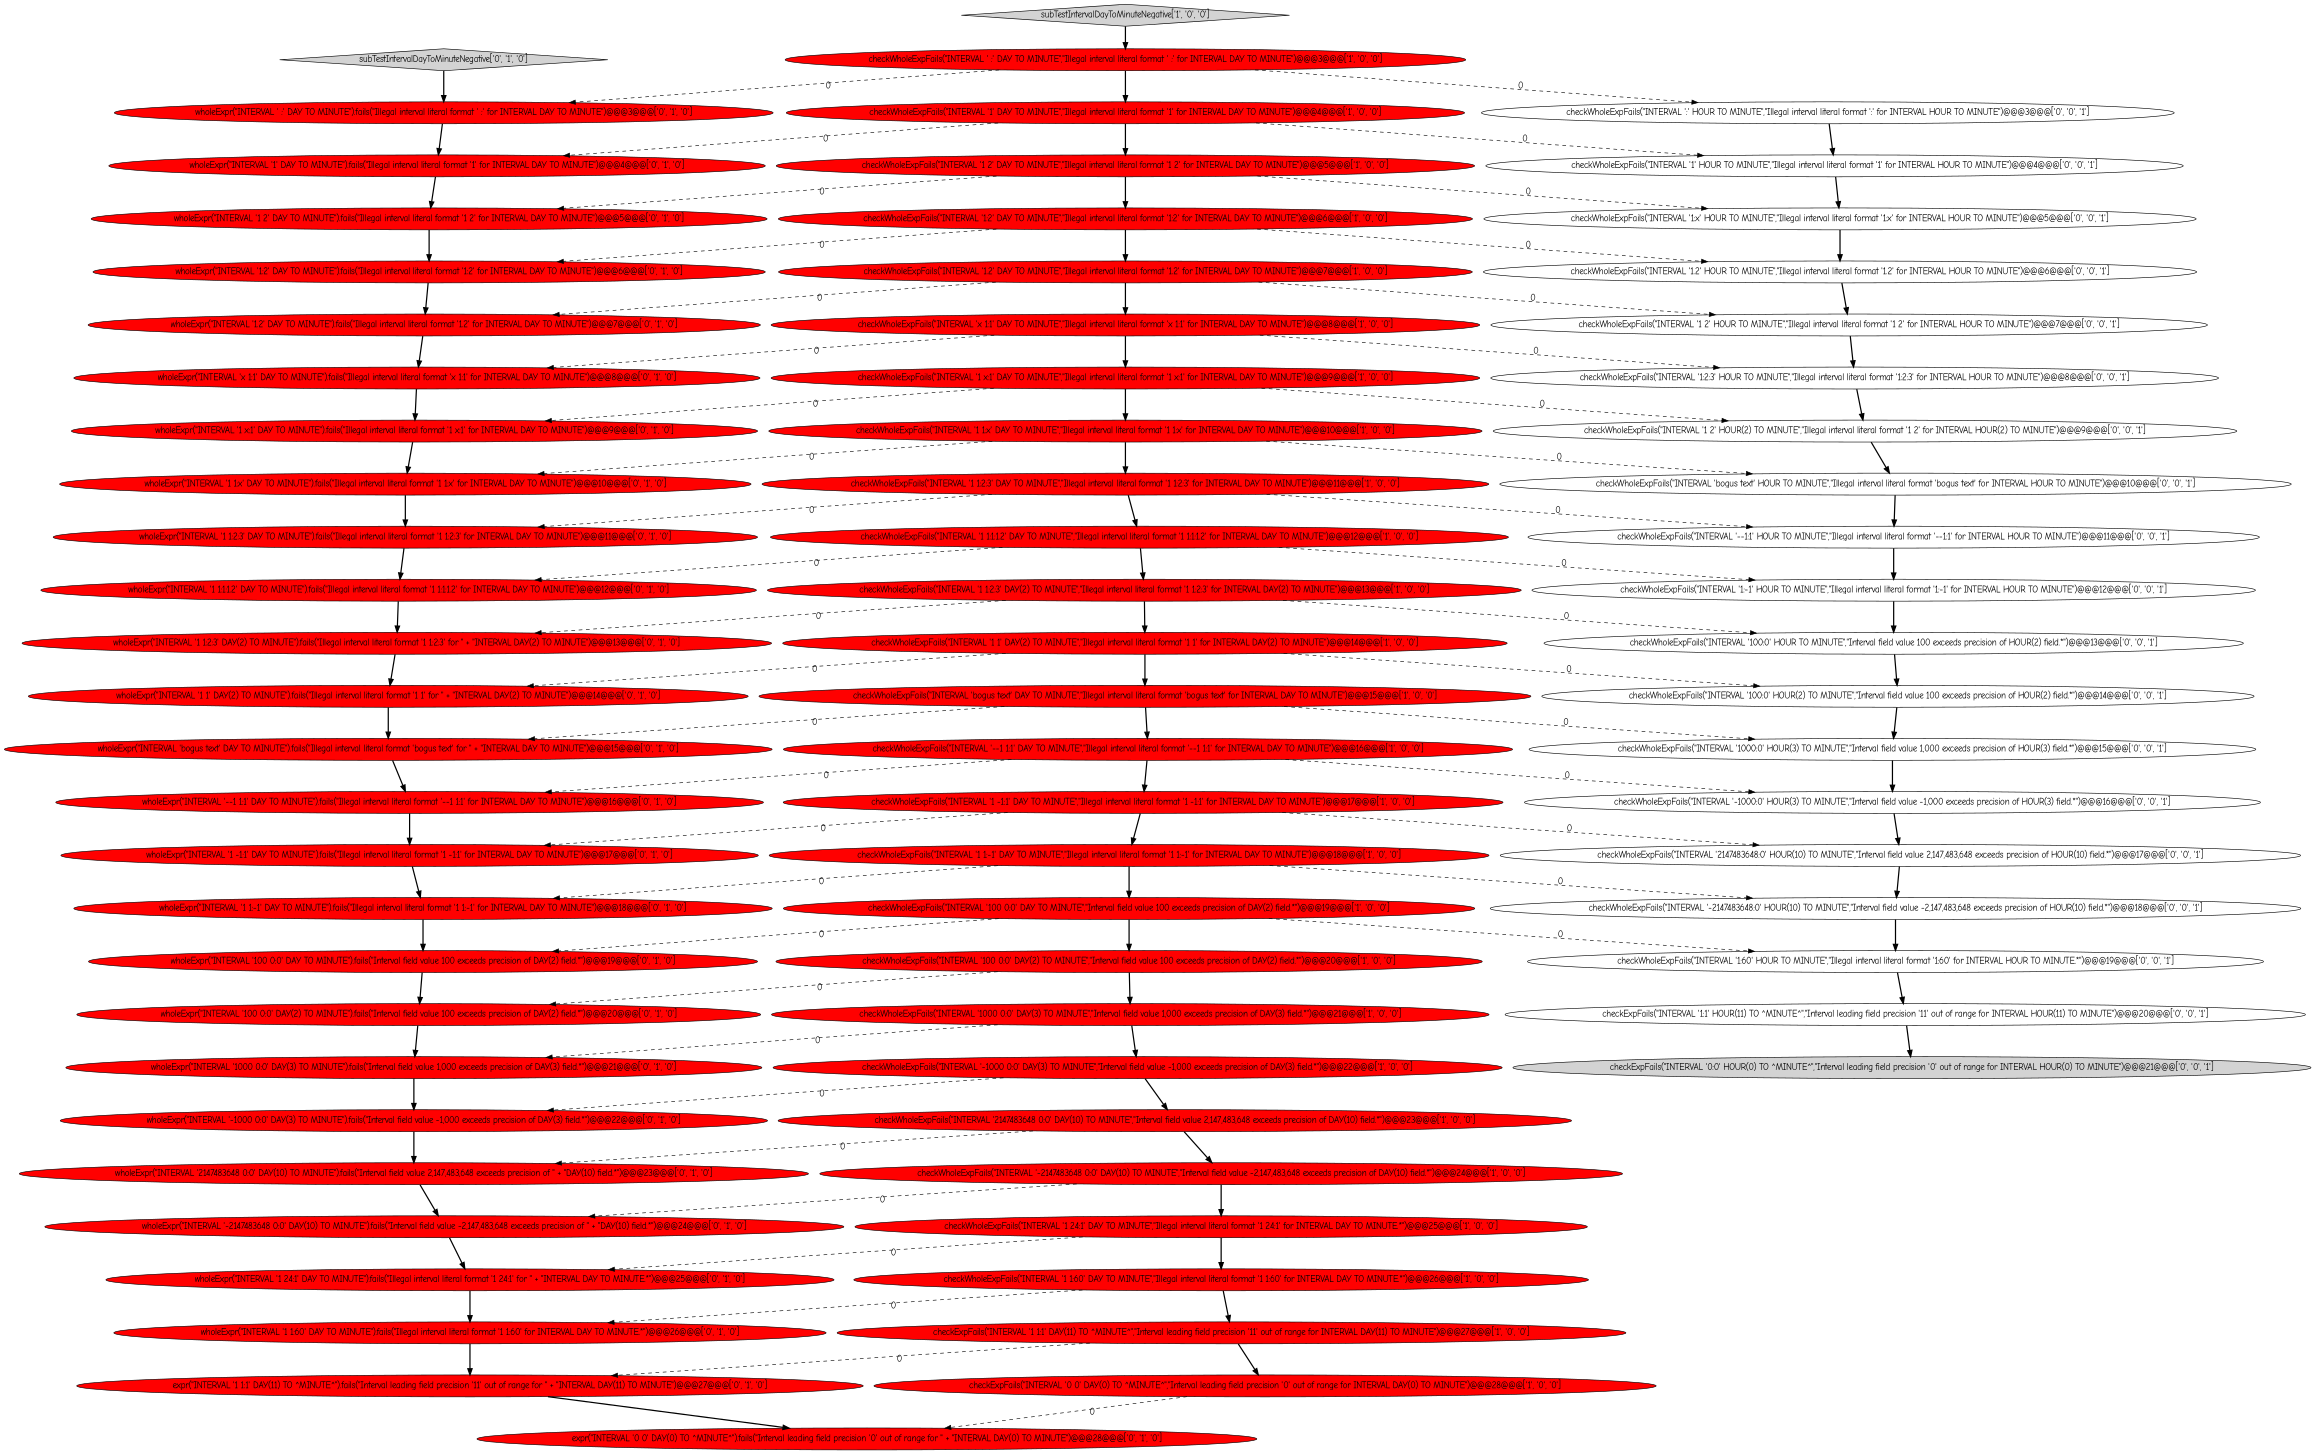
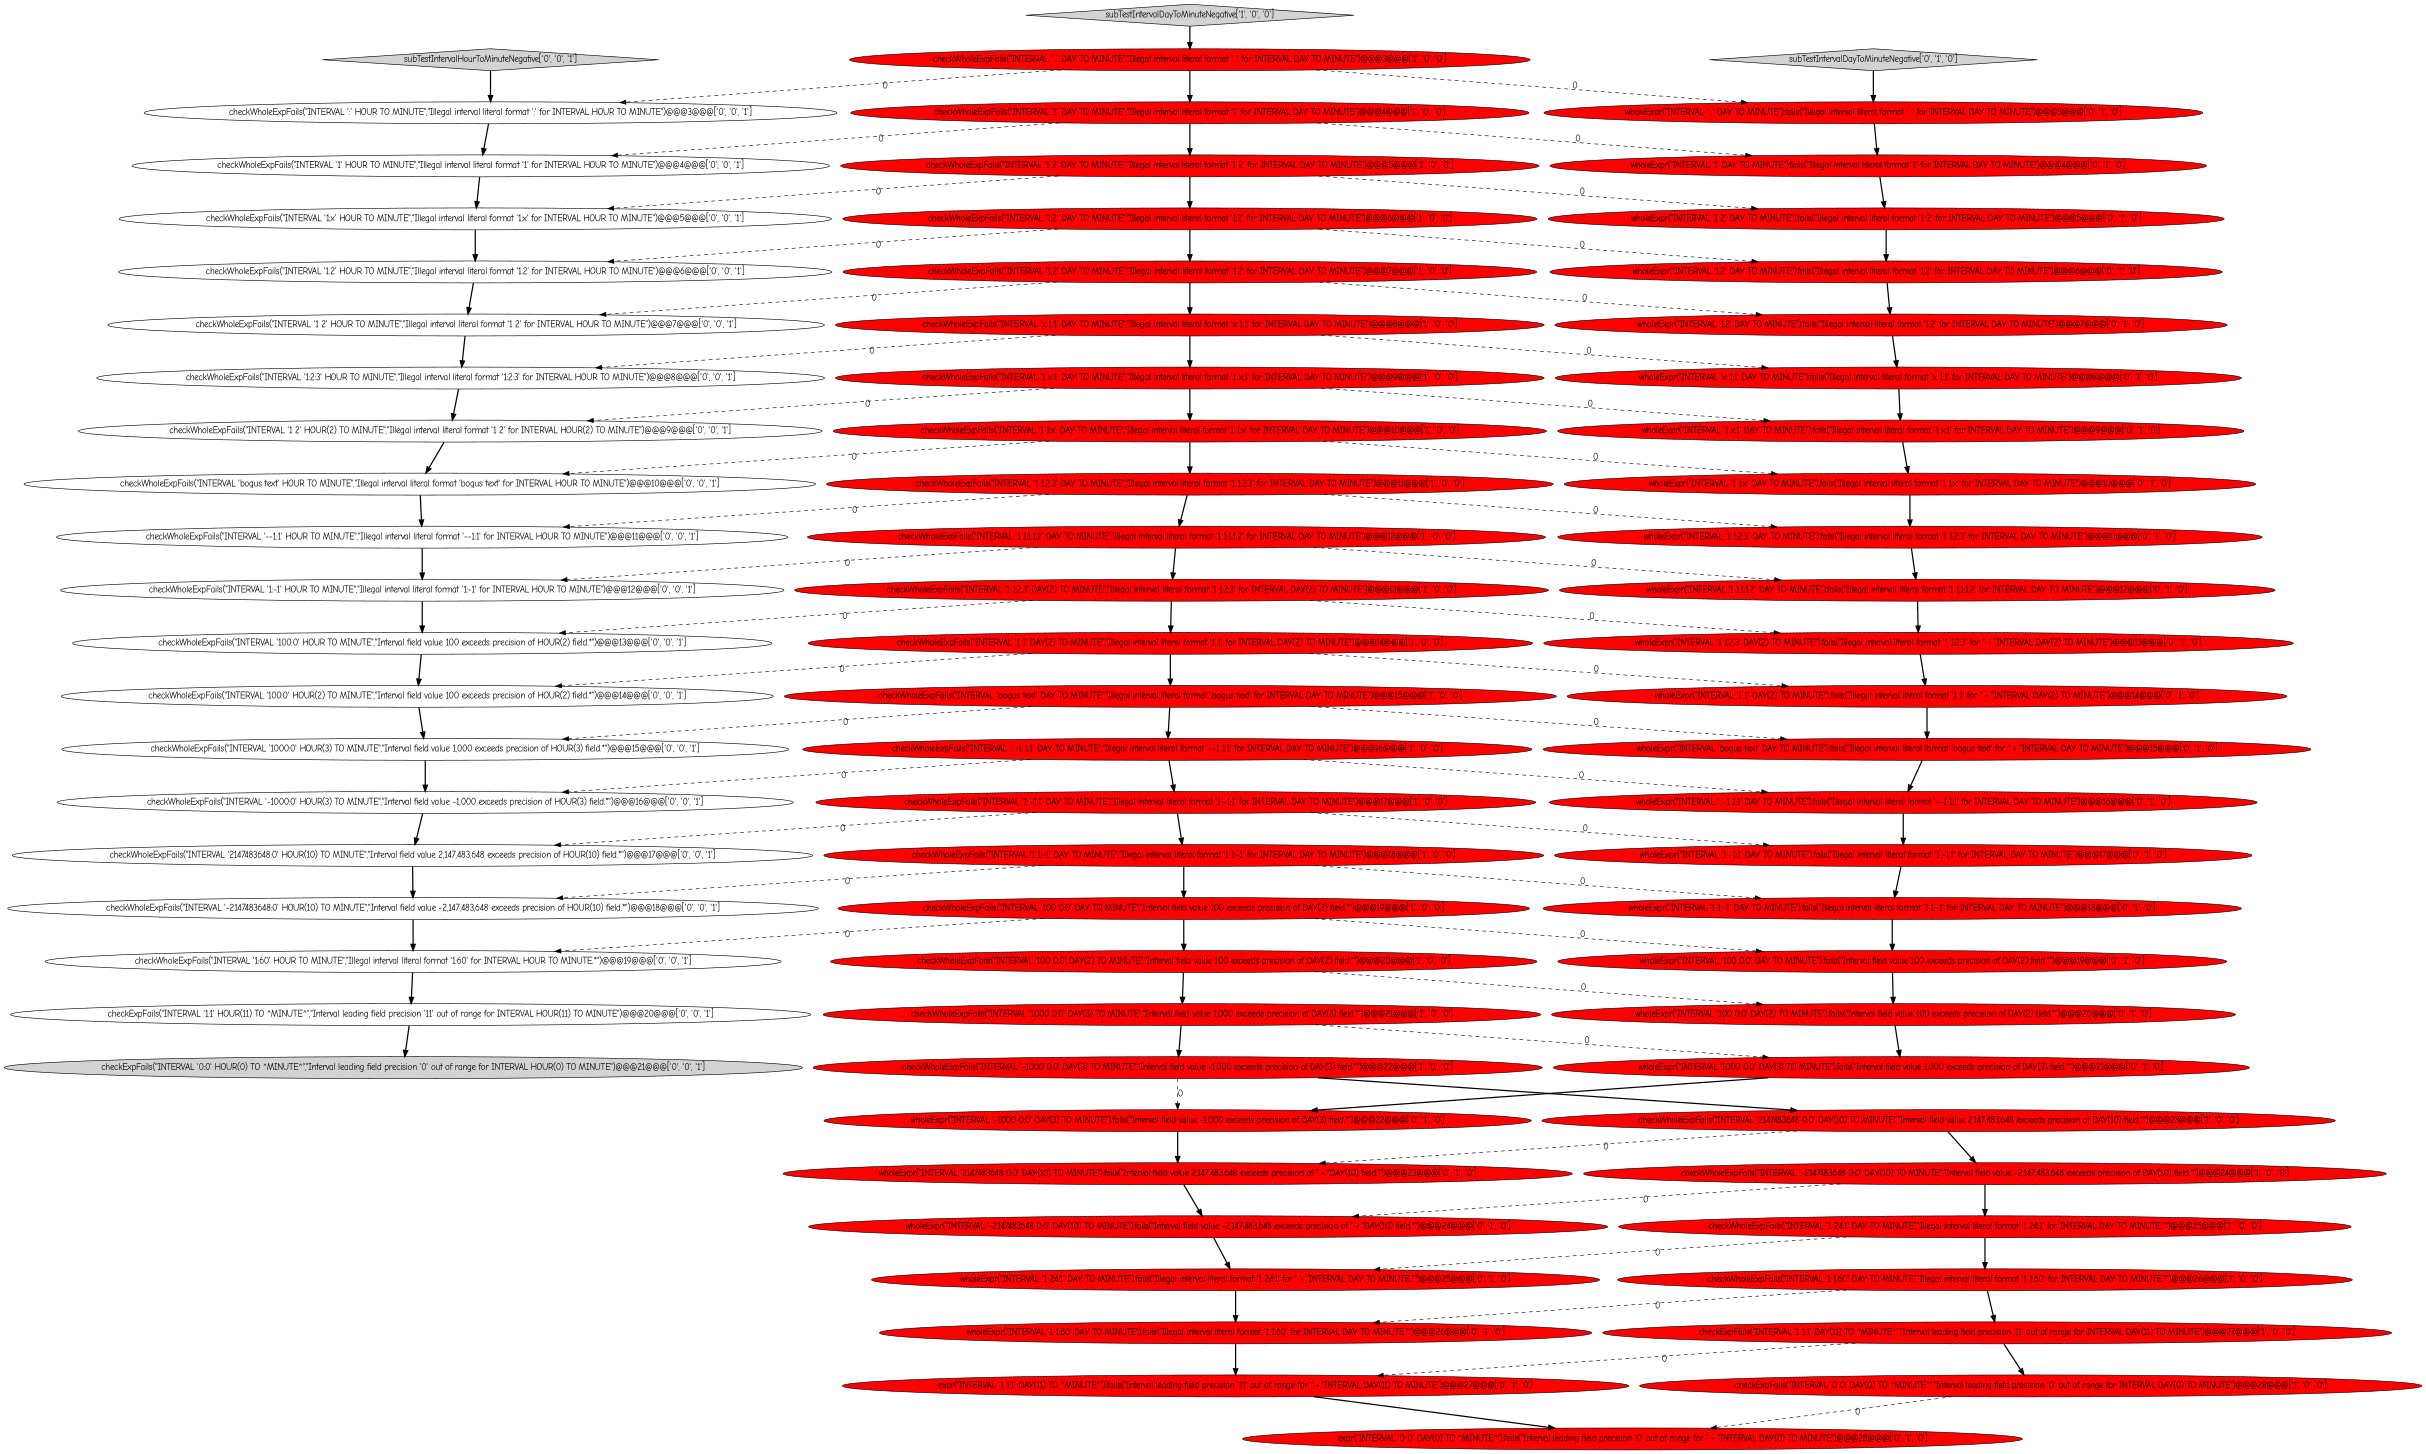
none -> (491, 60)
